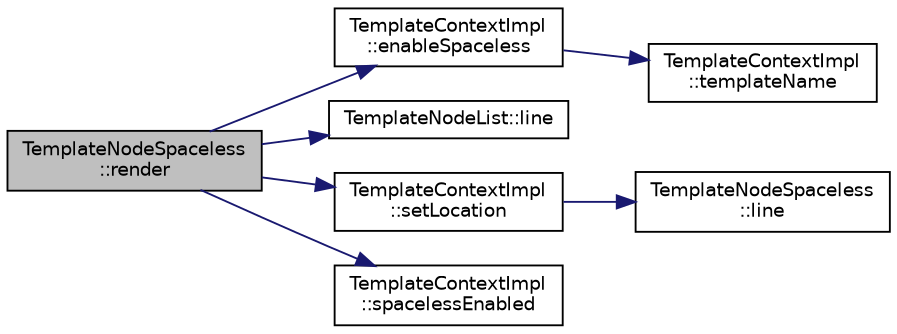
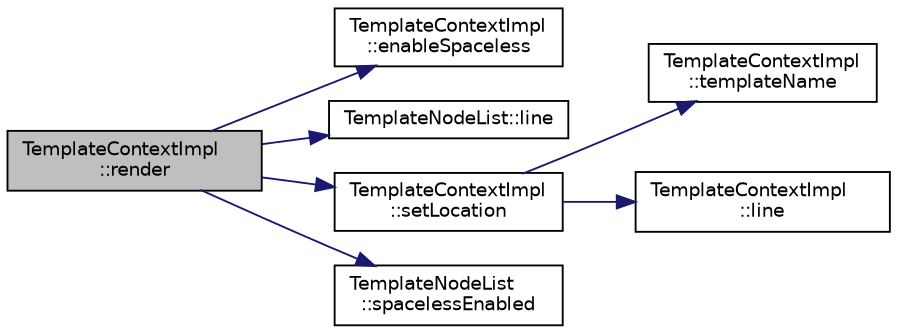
(596, 54) -> (601, 142)
(135, 161) -> (135, 161)
(763, 202) -> (763, 202)
(449, 295) -> (449, 295)
